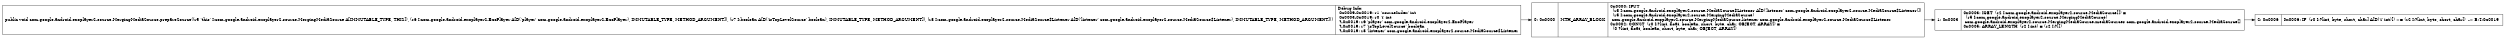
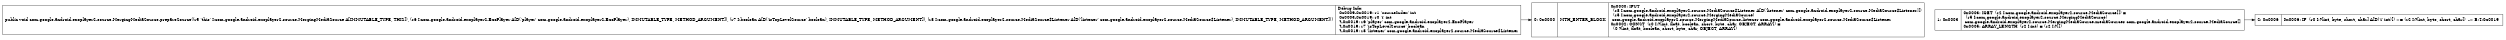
(1583, 20) -> (1583, 20)
(1928, 20) -> none
